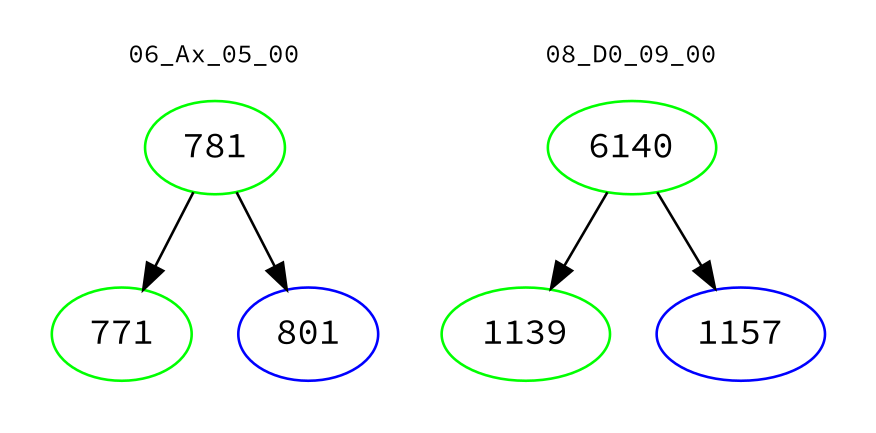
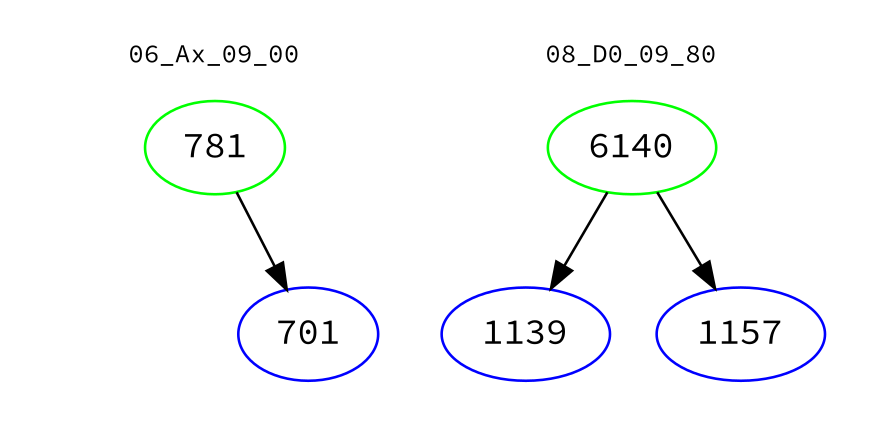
(215, 56) -> (215, 56)
(632, 56) -> (632, 56)
(122, 334) -> none
(308, 334) -> (308, 334)
(526, 334) -> (526, 334)
